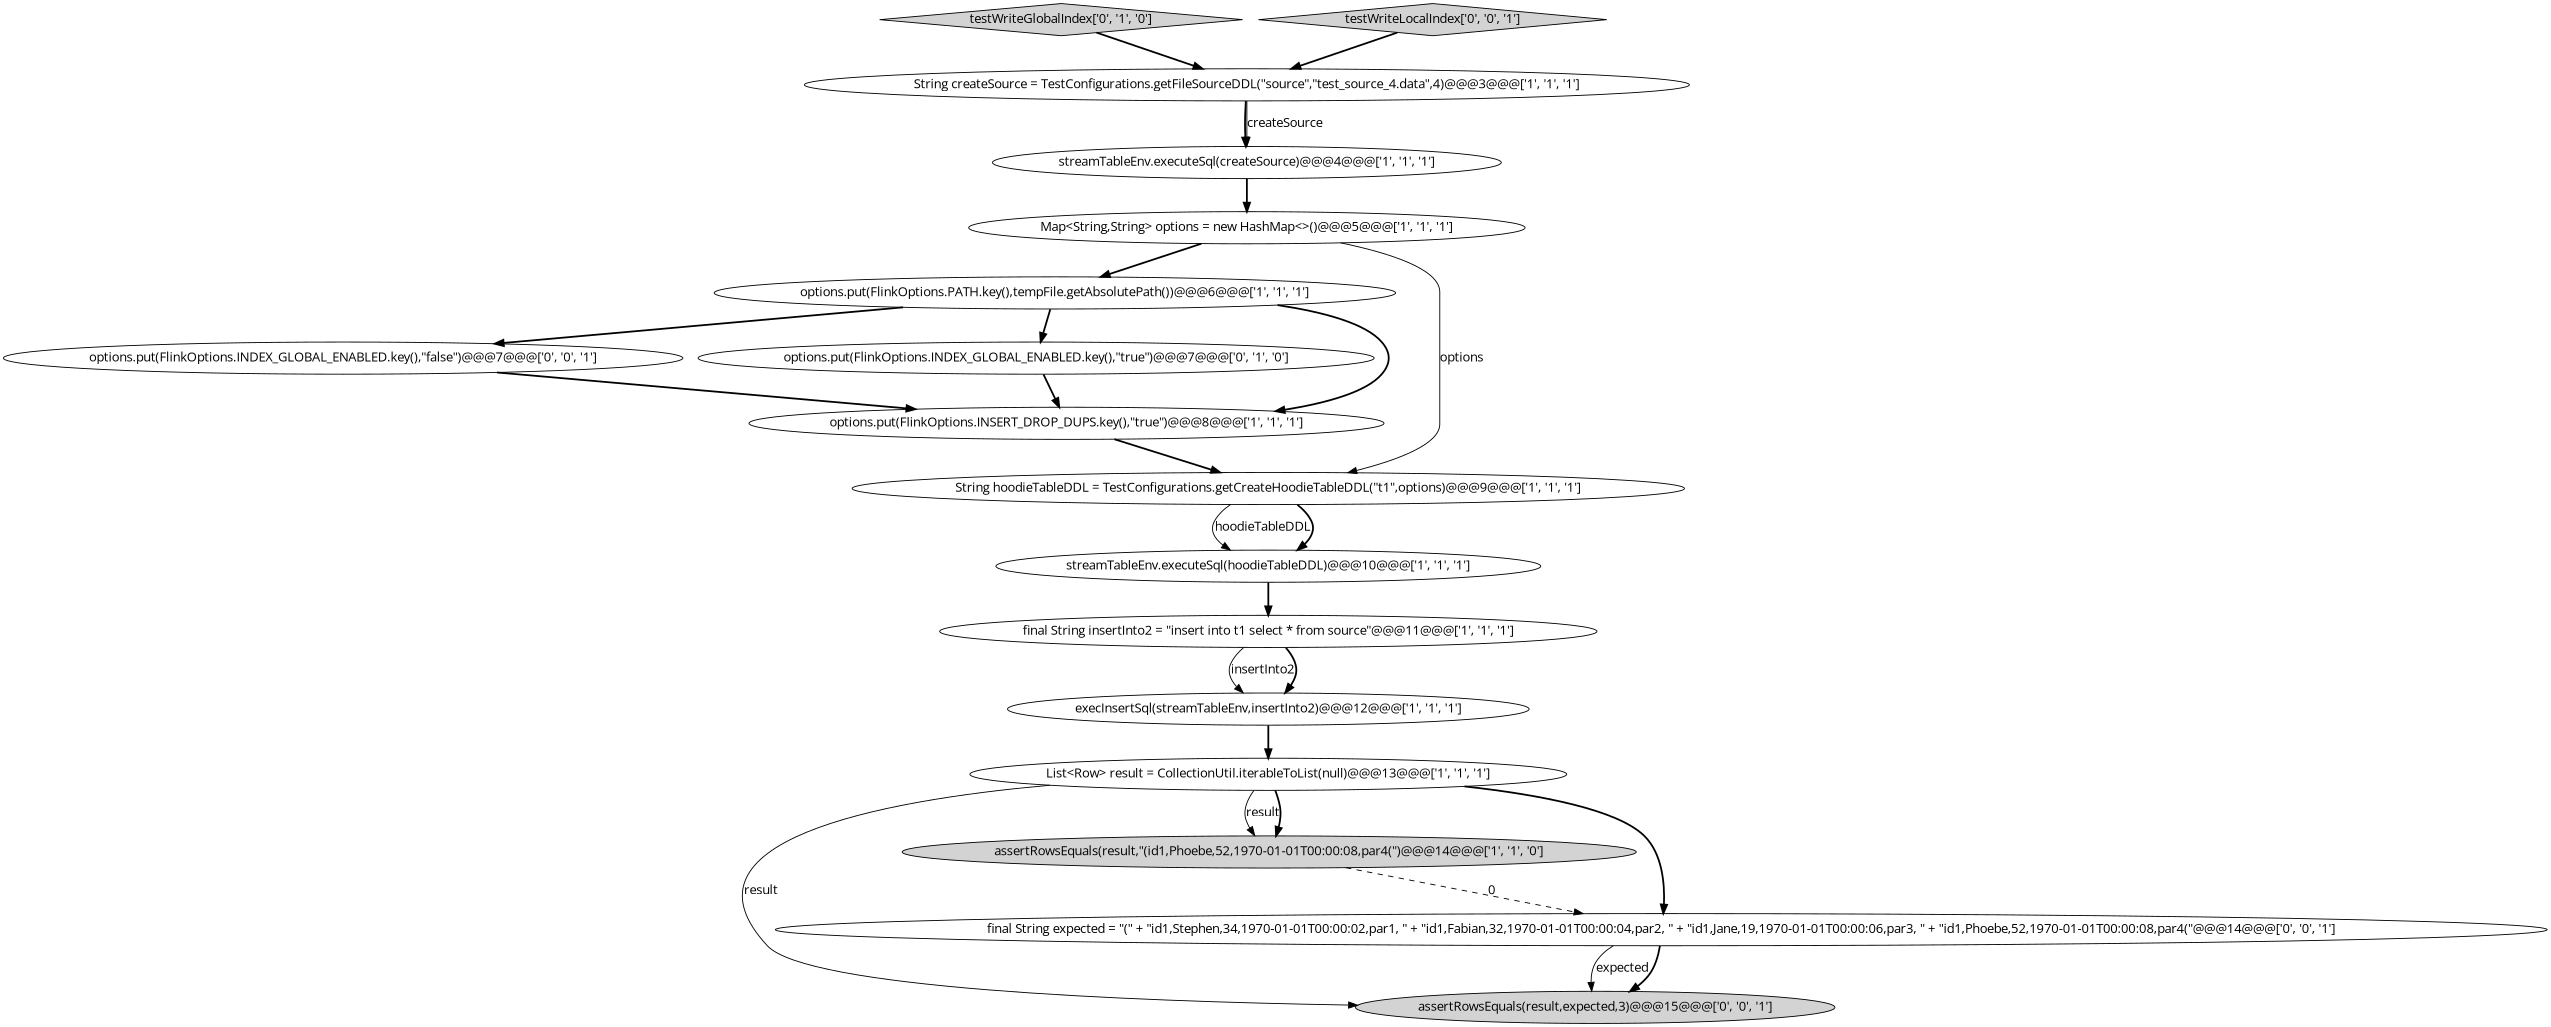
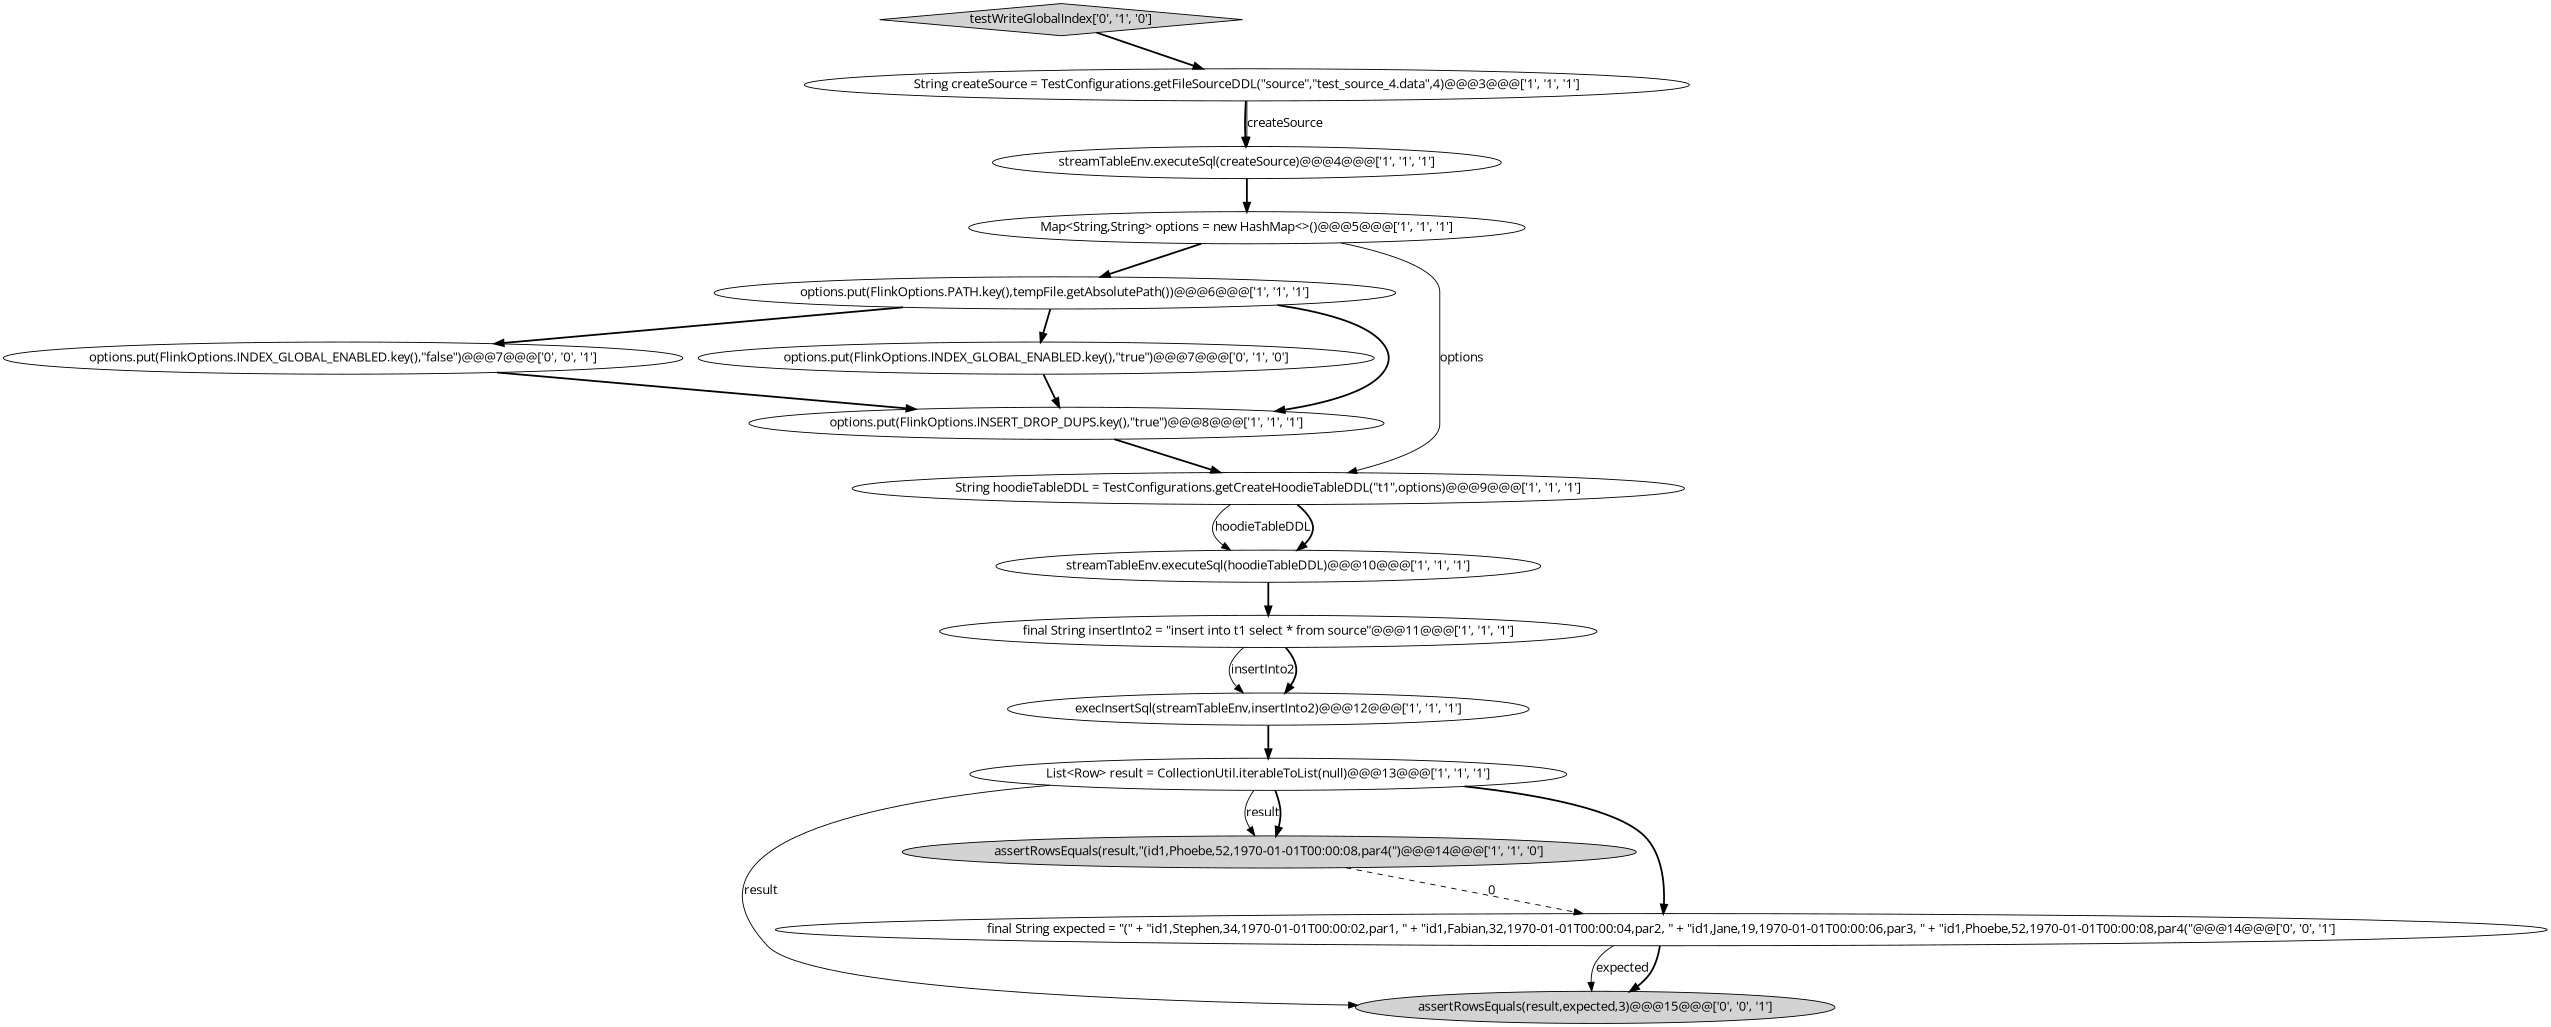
(1433, 20) -> none
